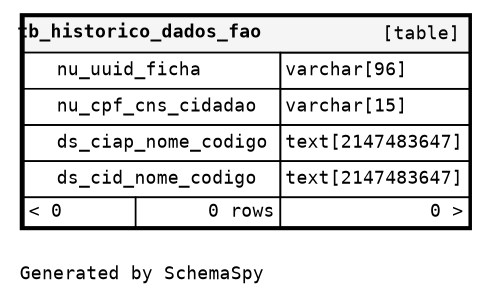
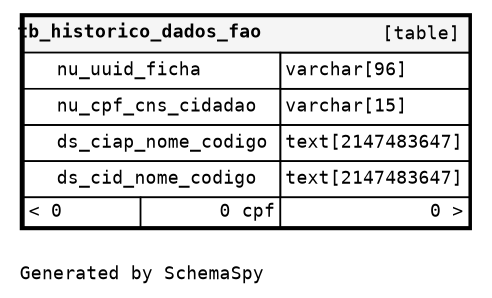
(242, 211) -> (247, 211)
